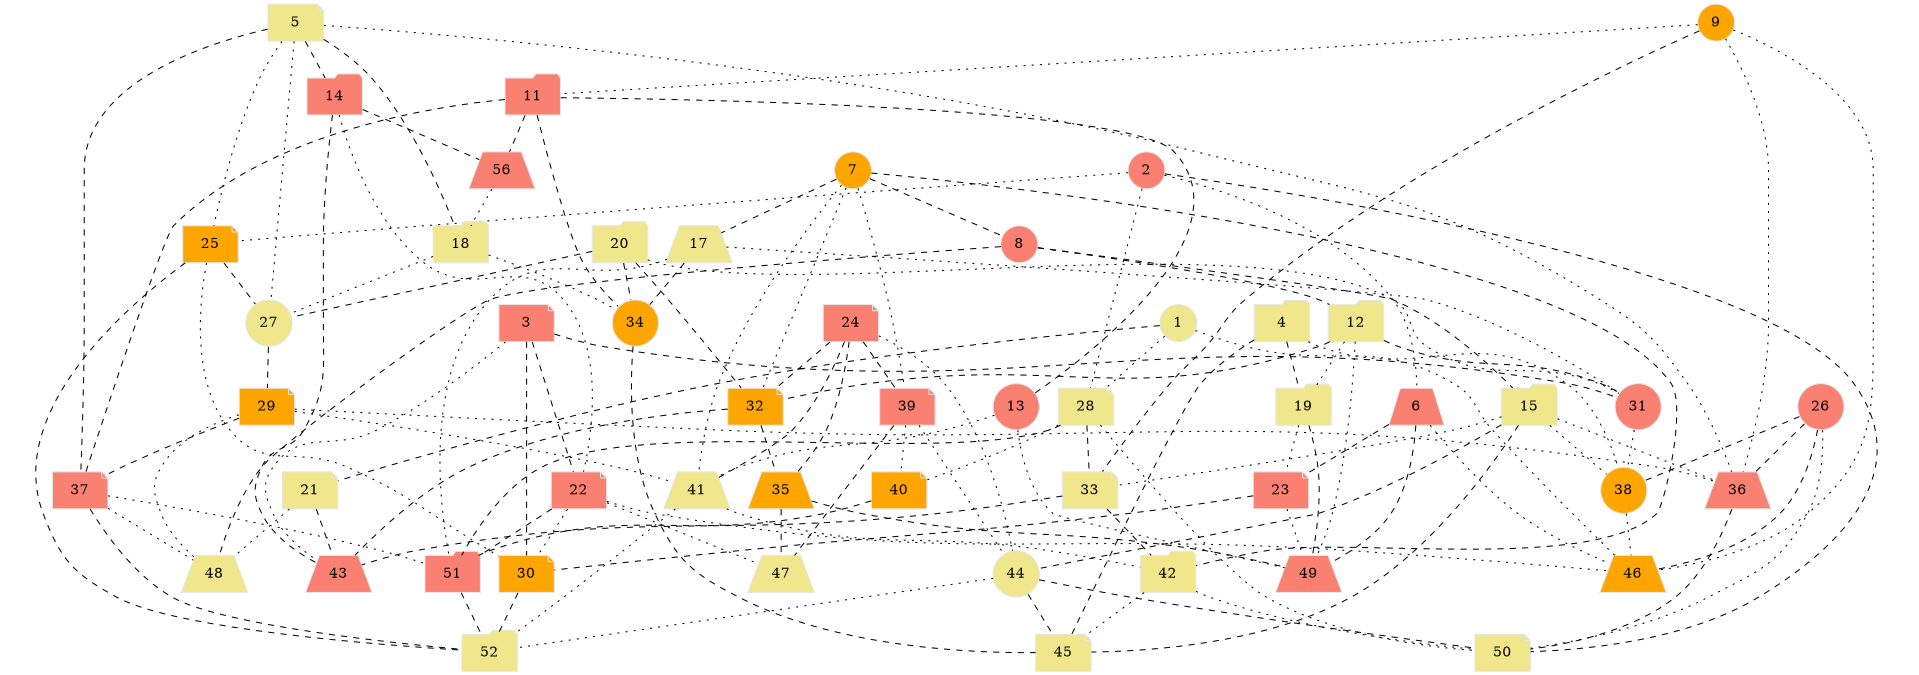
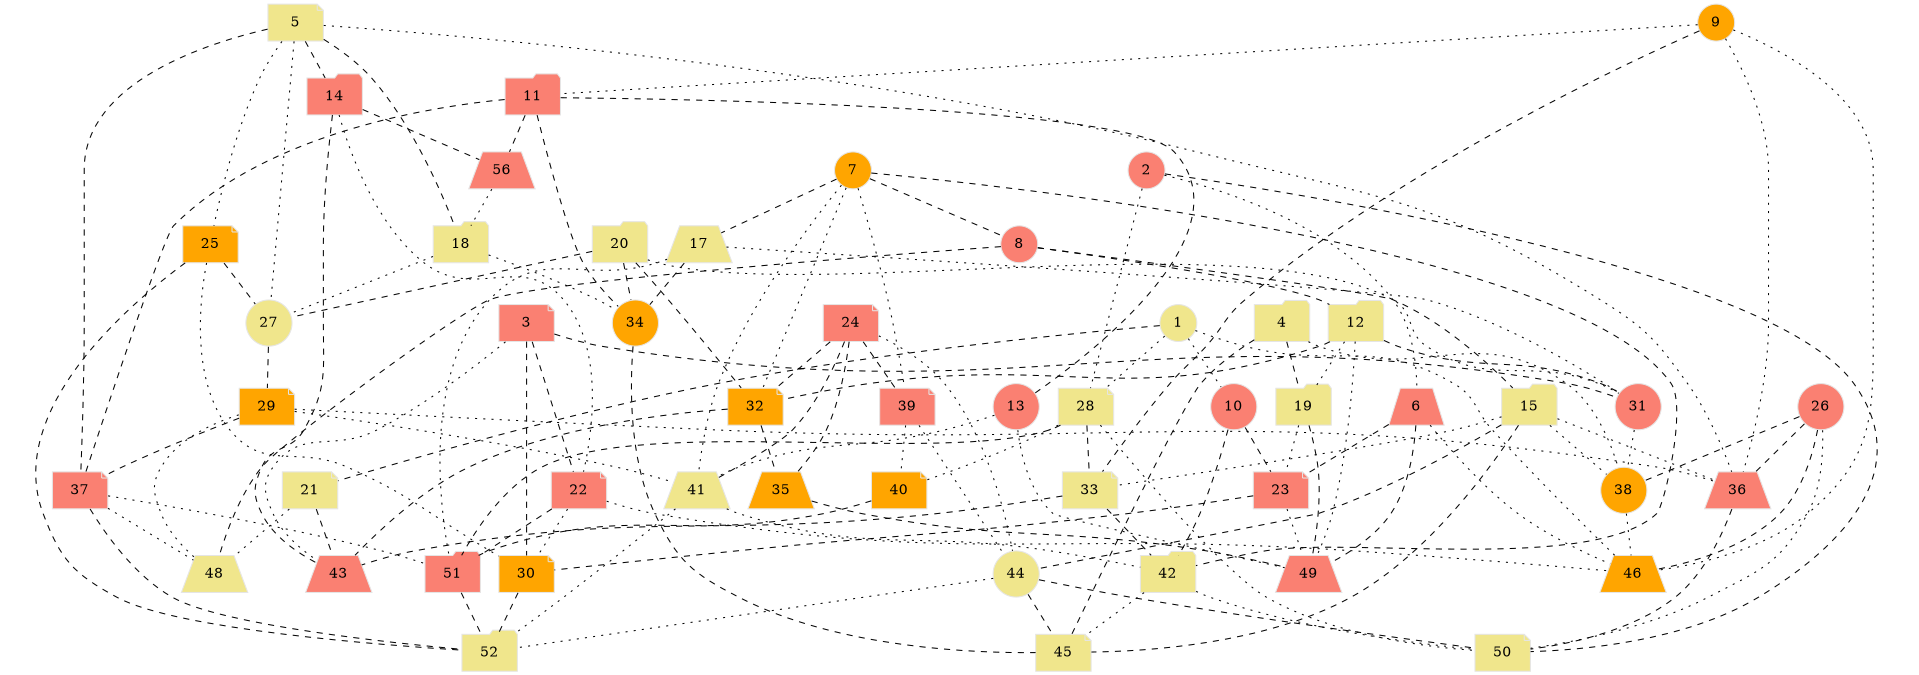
(683, 206) -> none
none -> (1234, 407)
(781, 574) -> none
